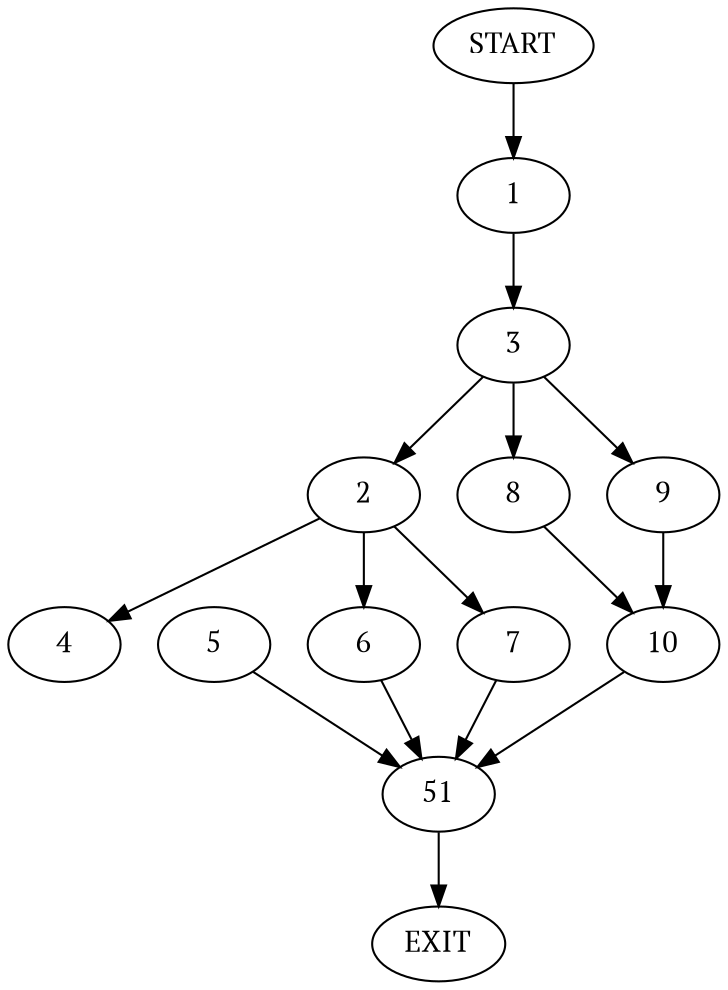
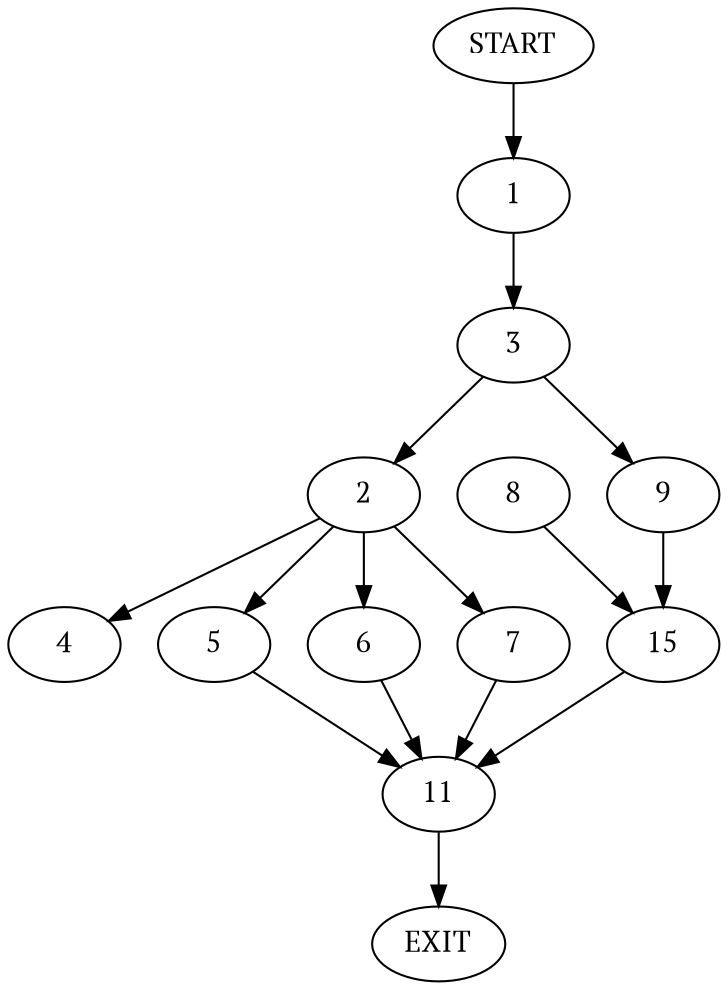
(514, 410) -> none
none -> (297, 562)
(663, 645) -> (663, 645)
(439, 794) -> (439, 794)
